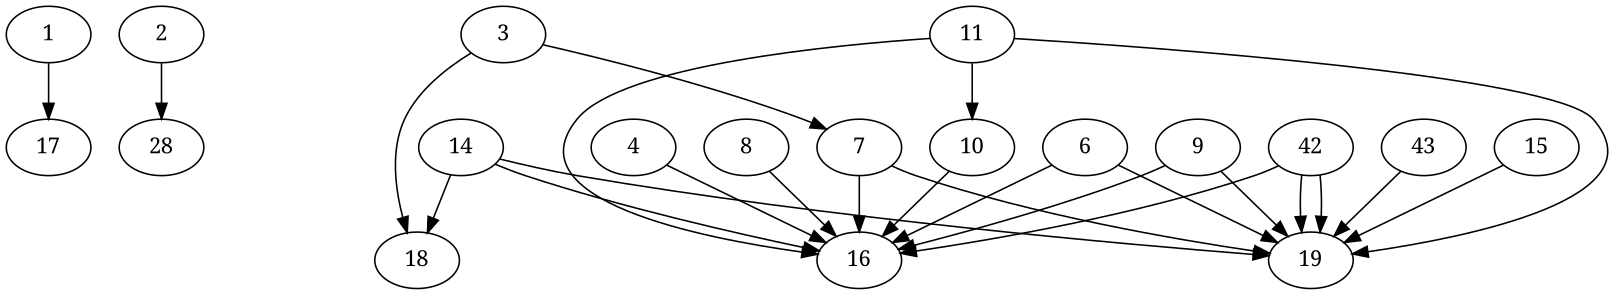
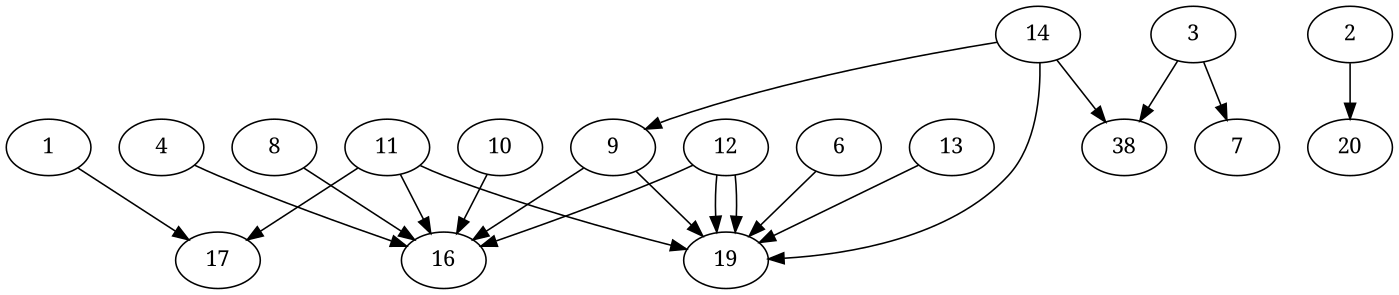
(972, 83) -> (309, 200)
(162, 147) -> (1350, 147)
(1311, 147) -> (726, 147)
(1424, 147) -> (952, 147)
(1537, 147) -> none
(571, 190) -> (827, 75)
(859, 196) -> none
(972, 204) -> none
(1062, 215) -> none
(417, 260) -> (1124, 147)
